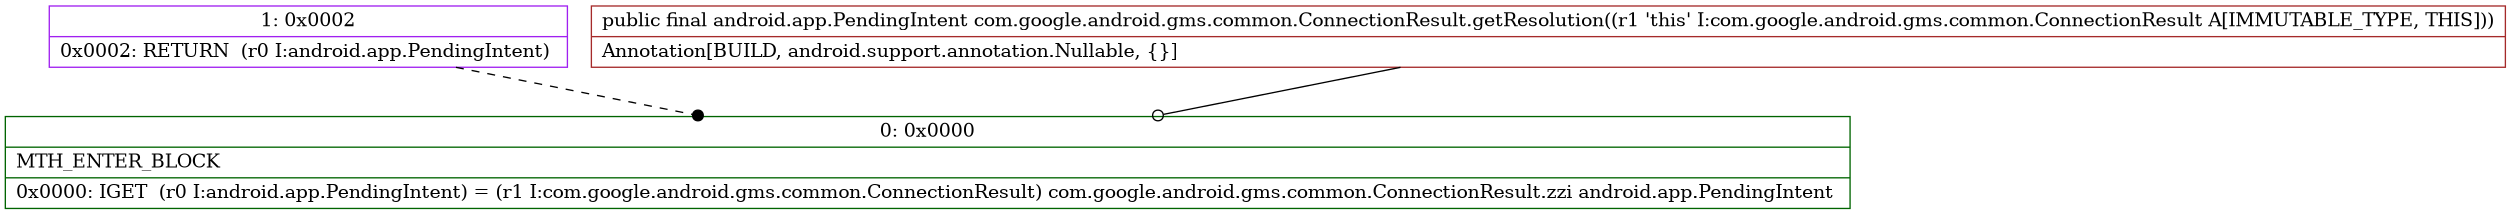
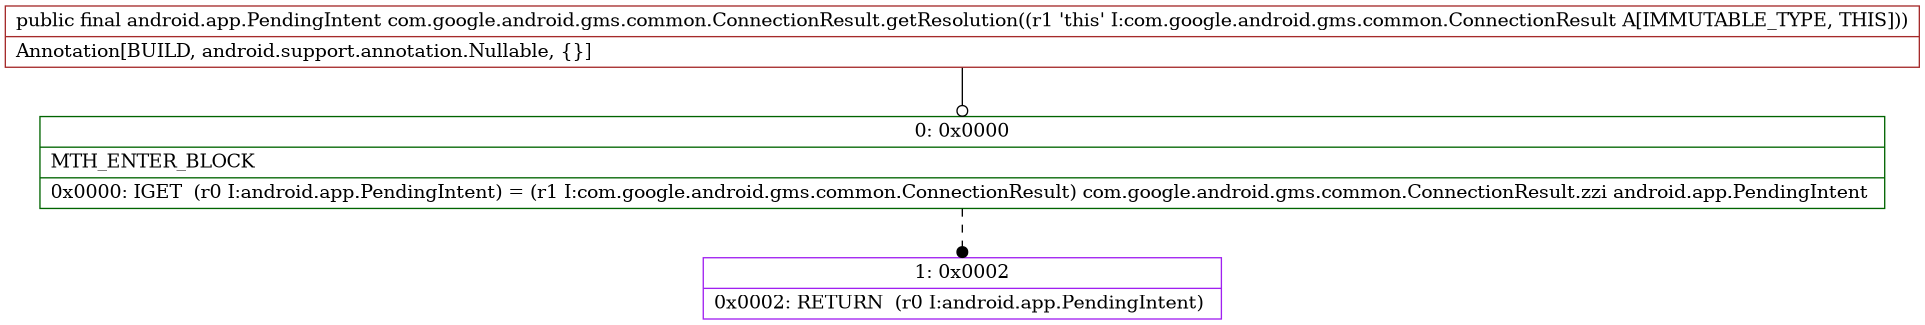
(574, 91) -> (962, 228)
